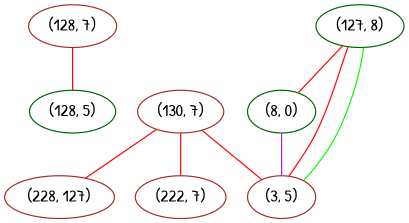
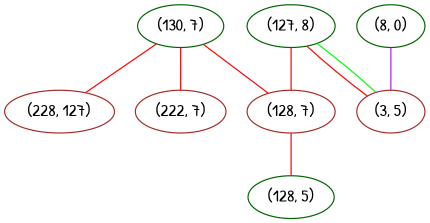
(321, 69) -> (291, 69)
(181, 112) -> (181, 26)
(232, 155) -> (236, 69)
